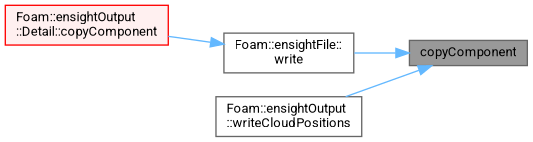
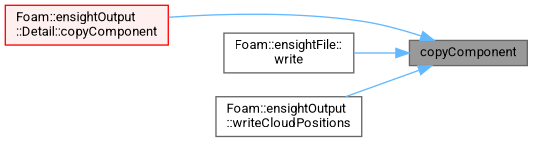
(189, 39) -> (296, 15)
